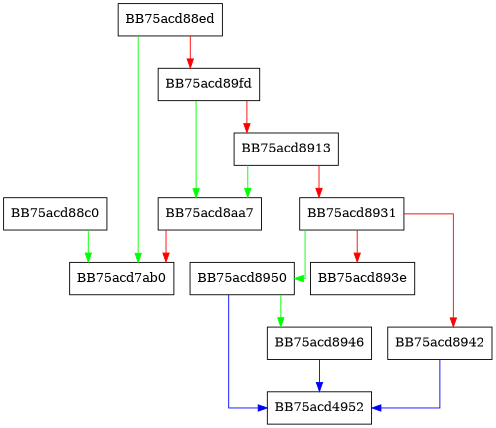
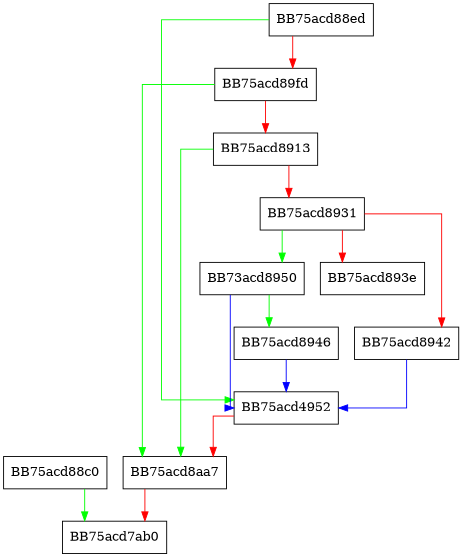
(138, 145) -> (162, 188)
(242, 279) -> (252, 279)
none -> (213, 421)
